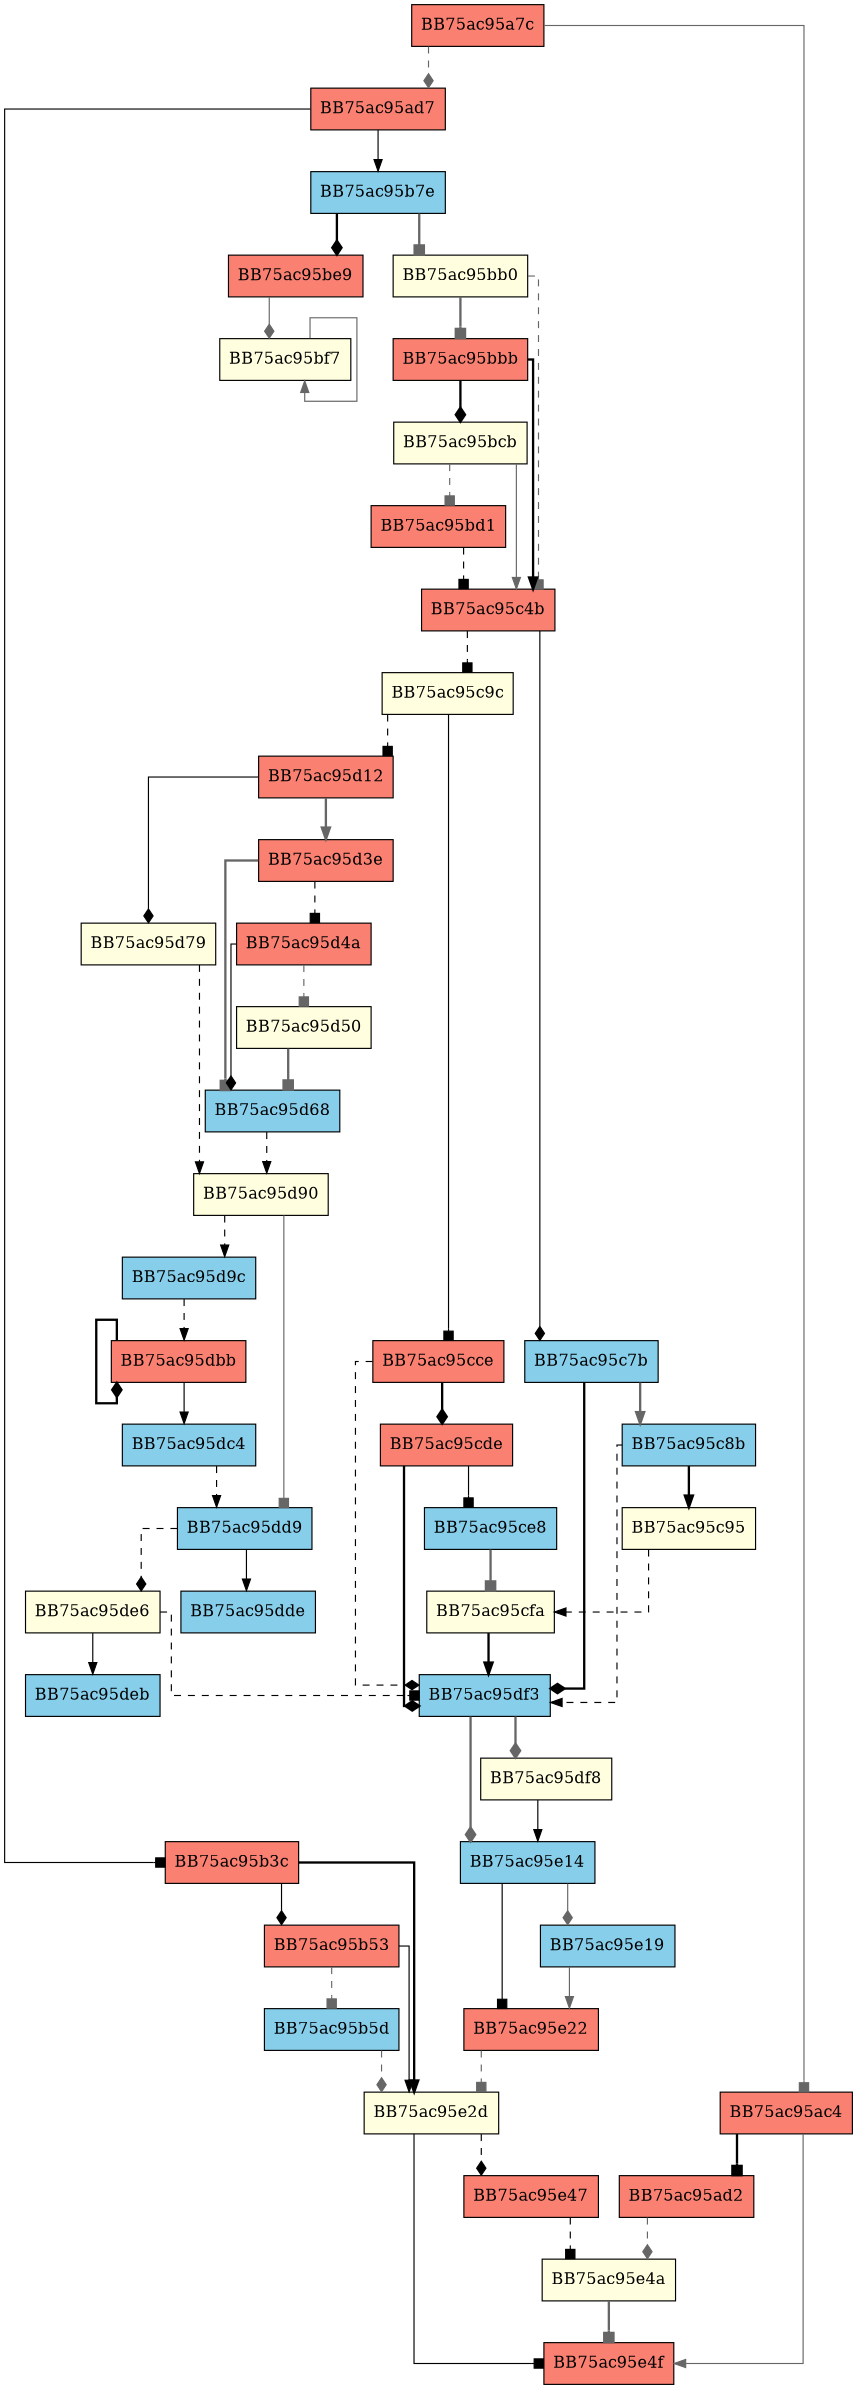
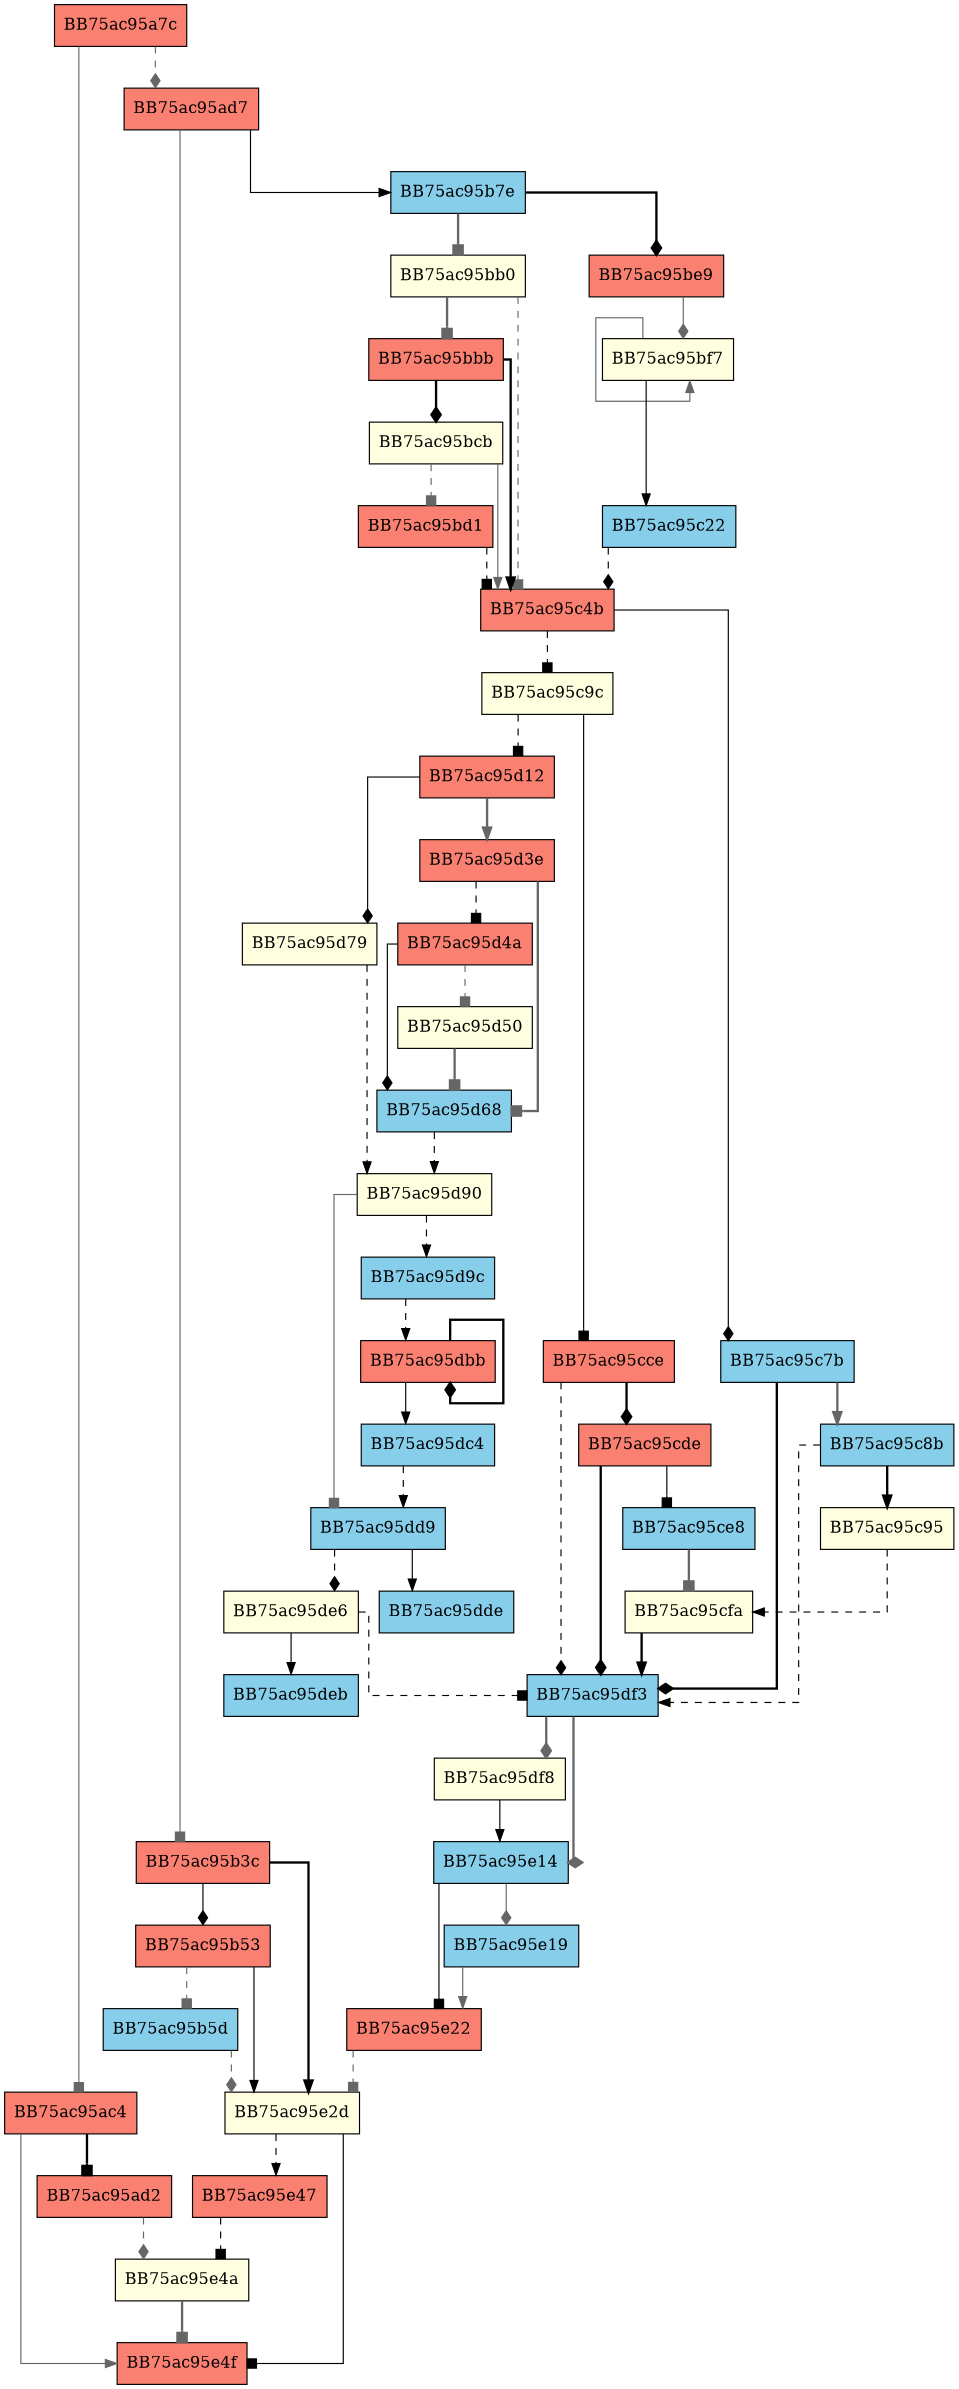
none -> (669, 527)
(5, 907) -> (180, 980)
(481, 2148) -> (276, 2149)
